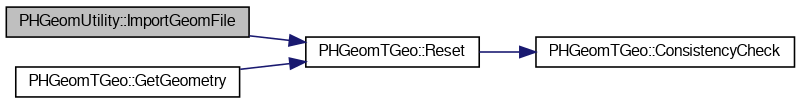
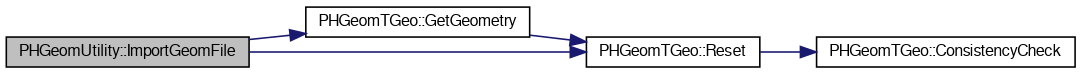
none -> (270, 37)
